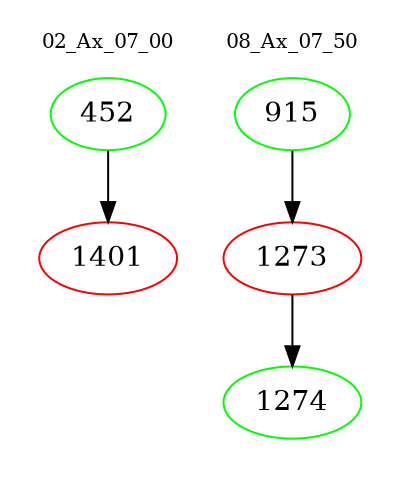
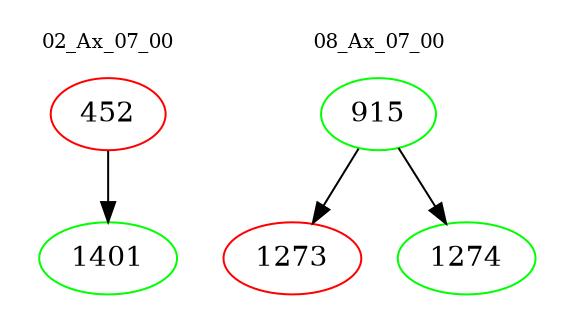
(292, 43) -> (380, 43)
(108, 114) -> (108, 114)
(108, 258) -> (108, 258)
(292, 321) -> (417, 177)
